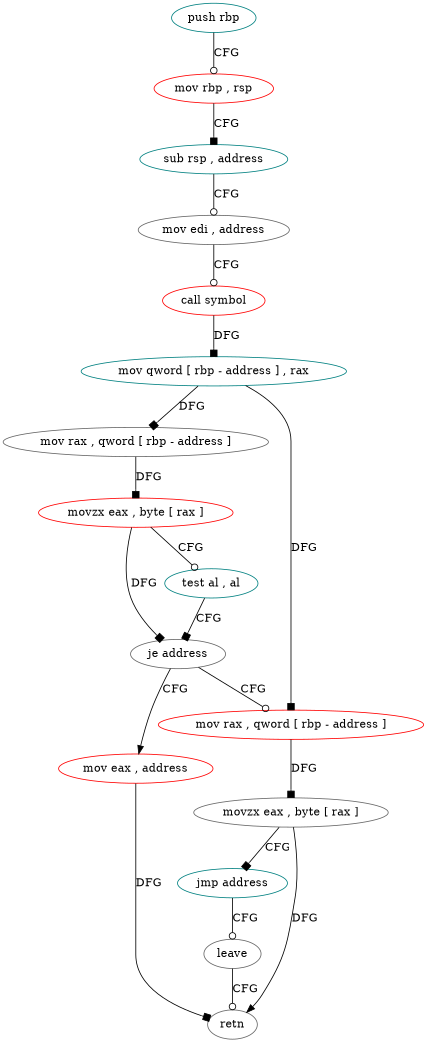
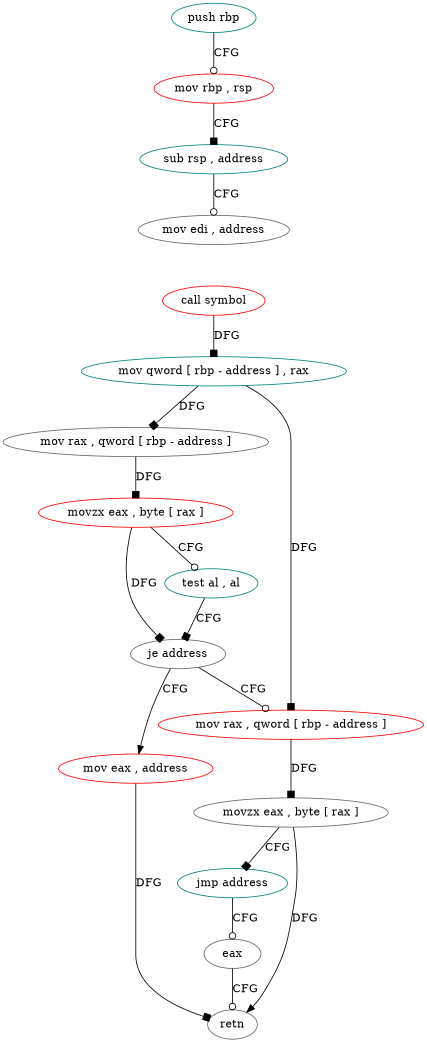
(214, 262) -> none
(232, 954) -> (232, 954)
